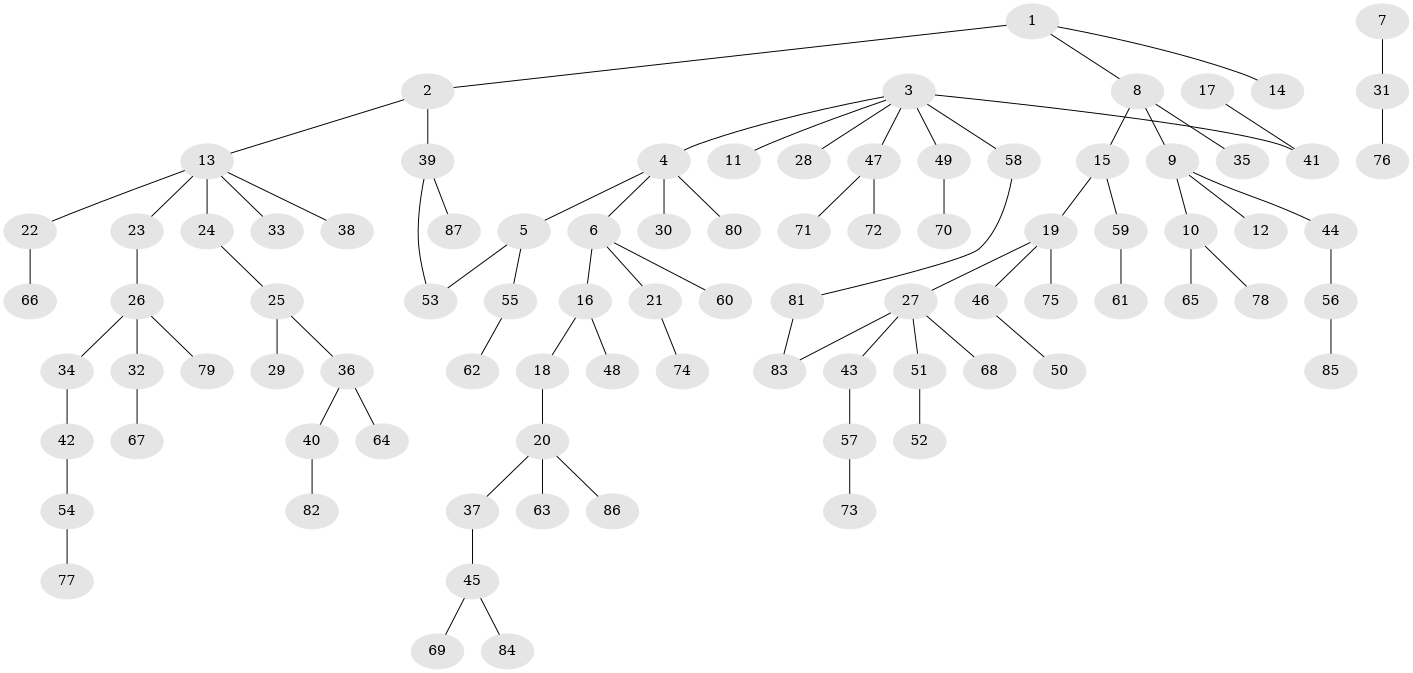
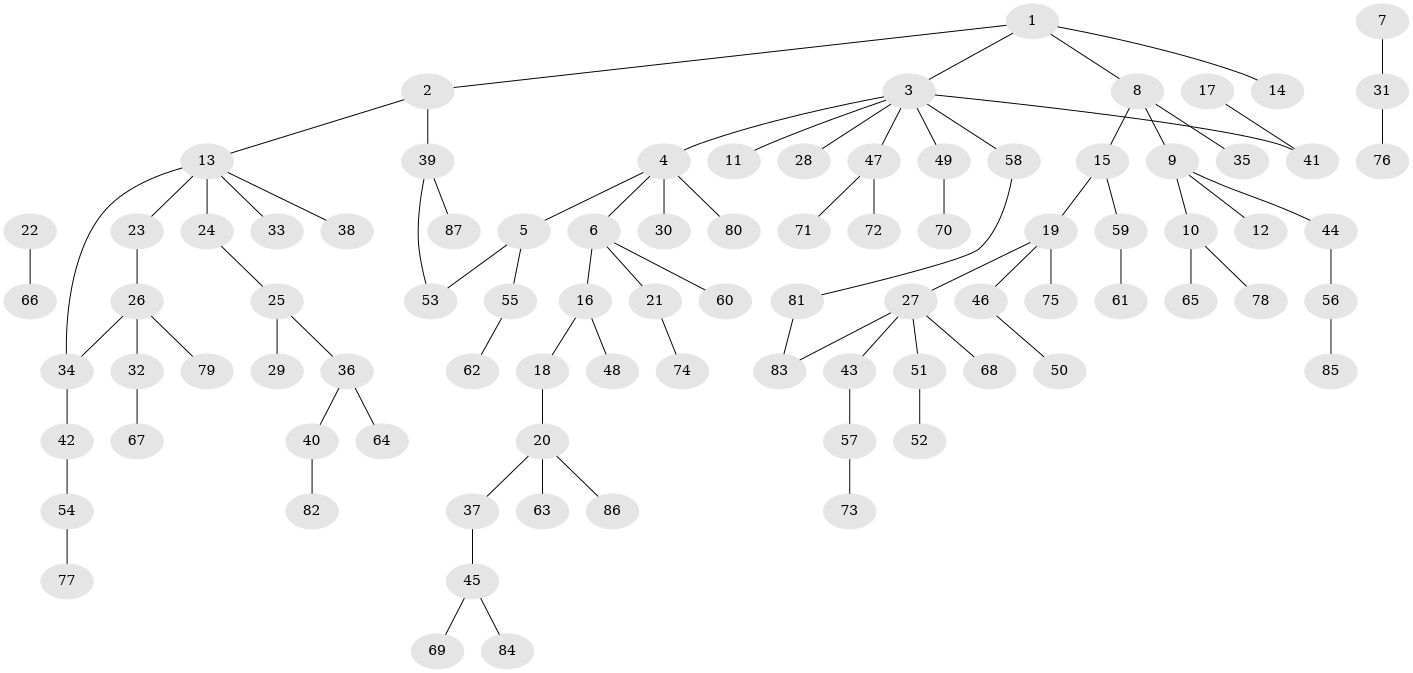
none -> (971, 56)
(118, 195) -> (88, 237)
